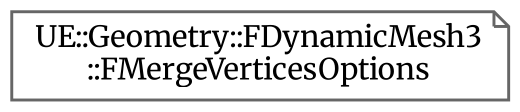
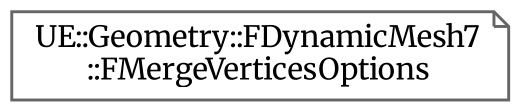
(260, 56) -> (260, 56)
